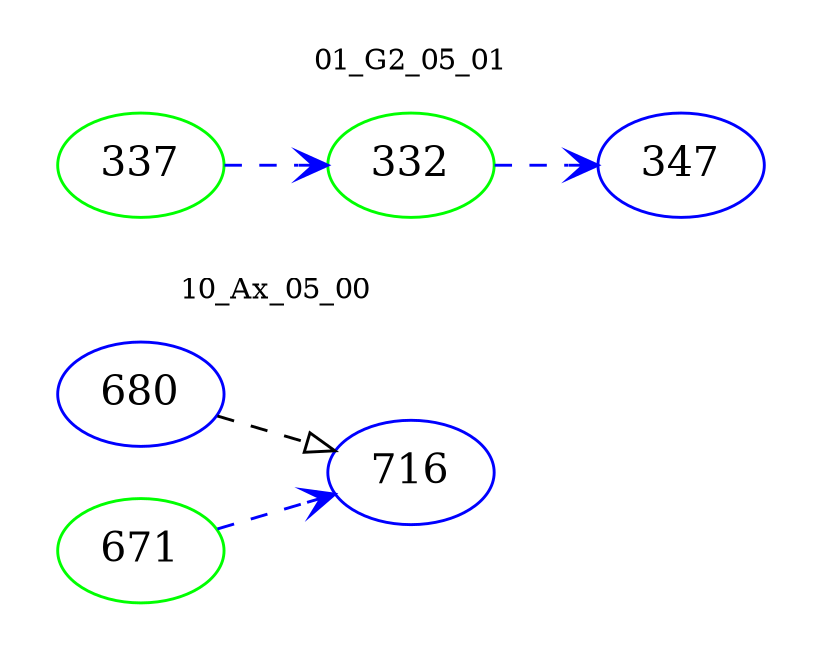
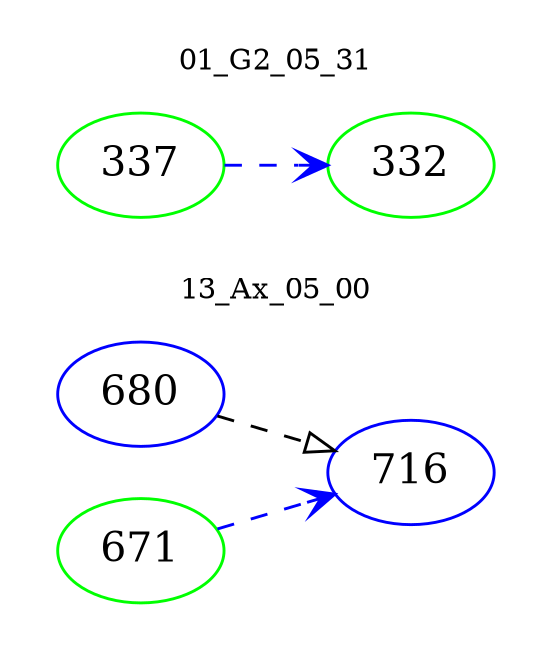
(411, 62) -> (276, 62)
(681, 165) -> none
(276, 291) -> (276, 291)
